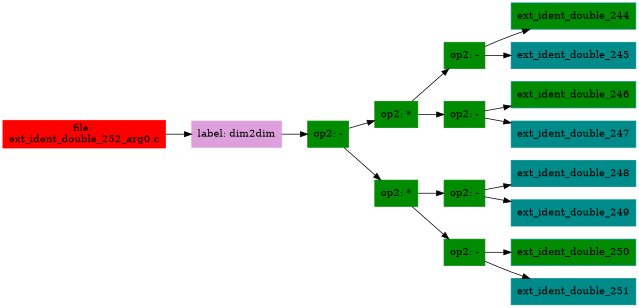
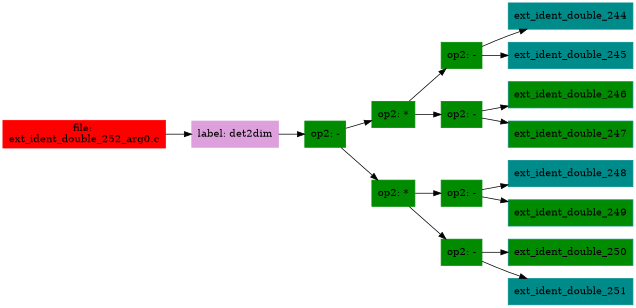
(573, 16) -> (571, 16)
(237, 134) -> (235, 134)
(573, 134) -> (571, 134)
(573, 213) -> (571, 213)
